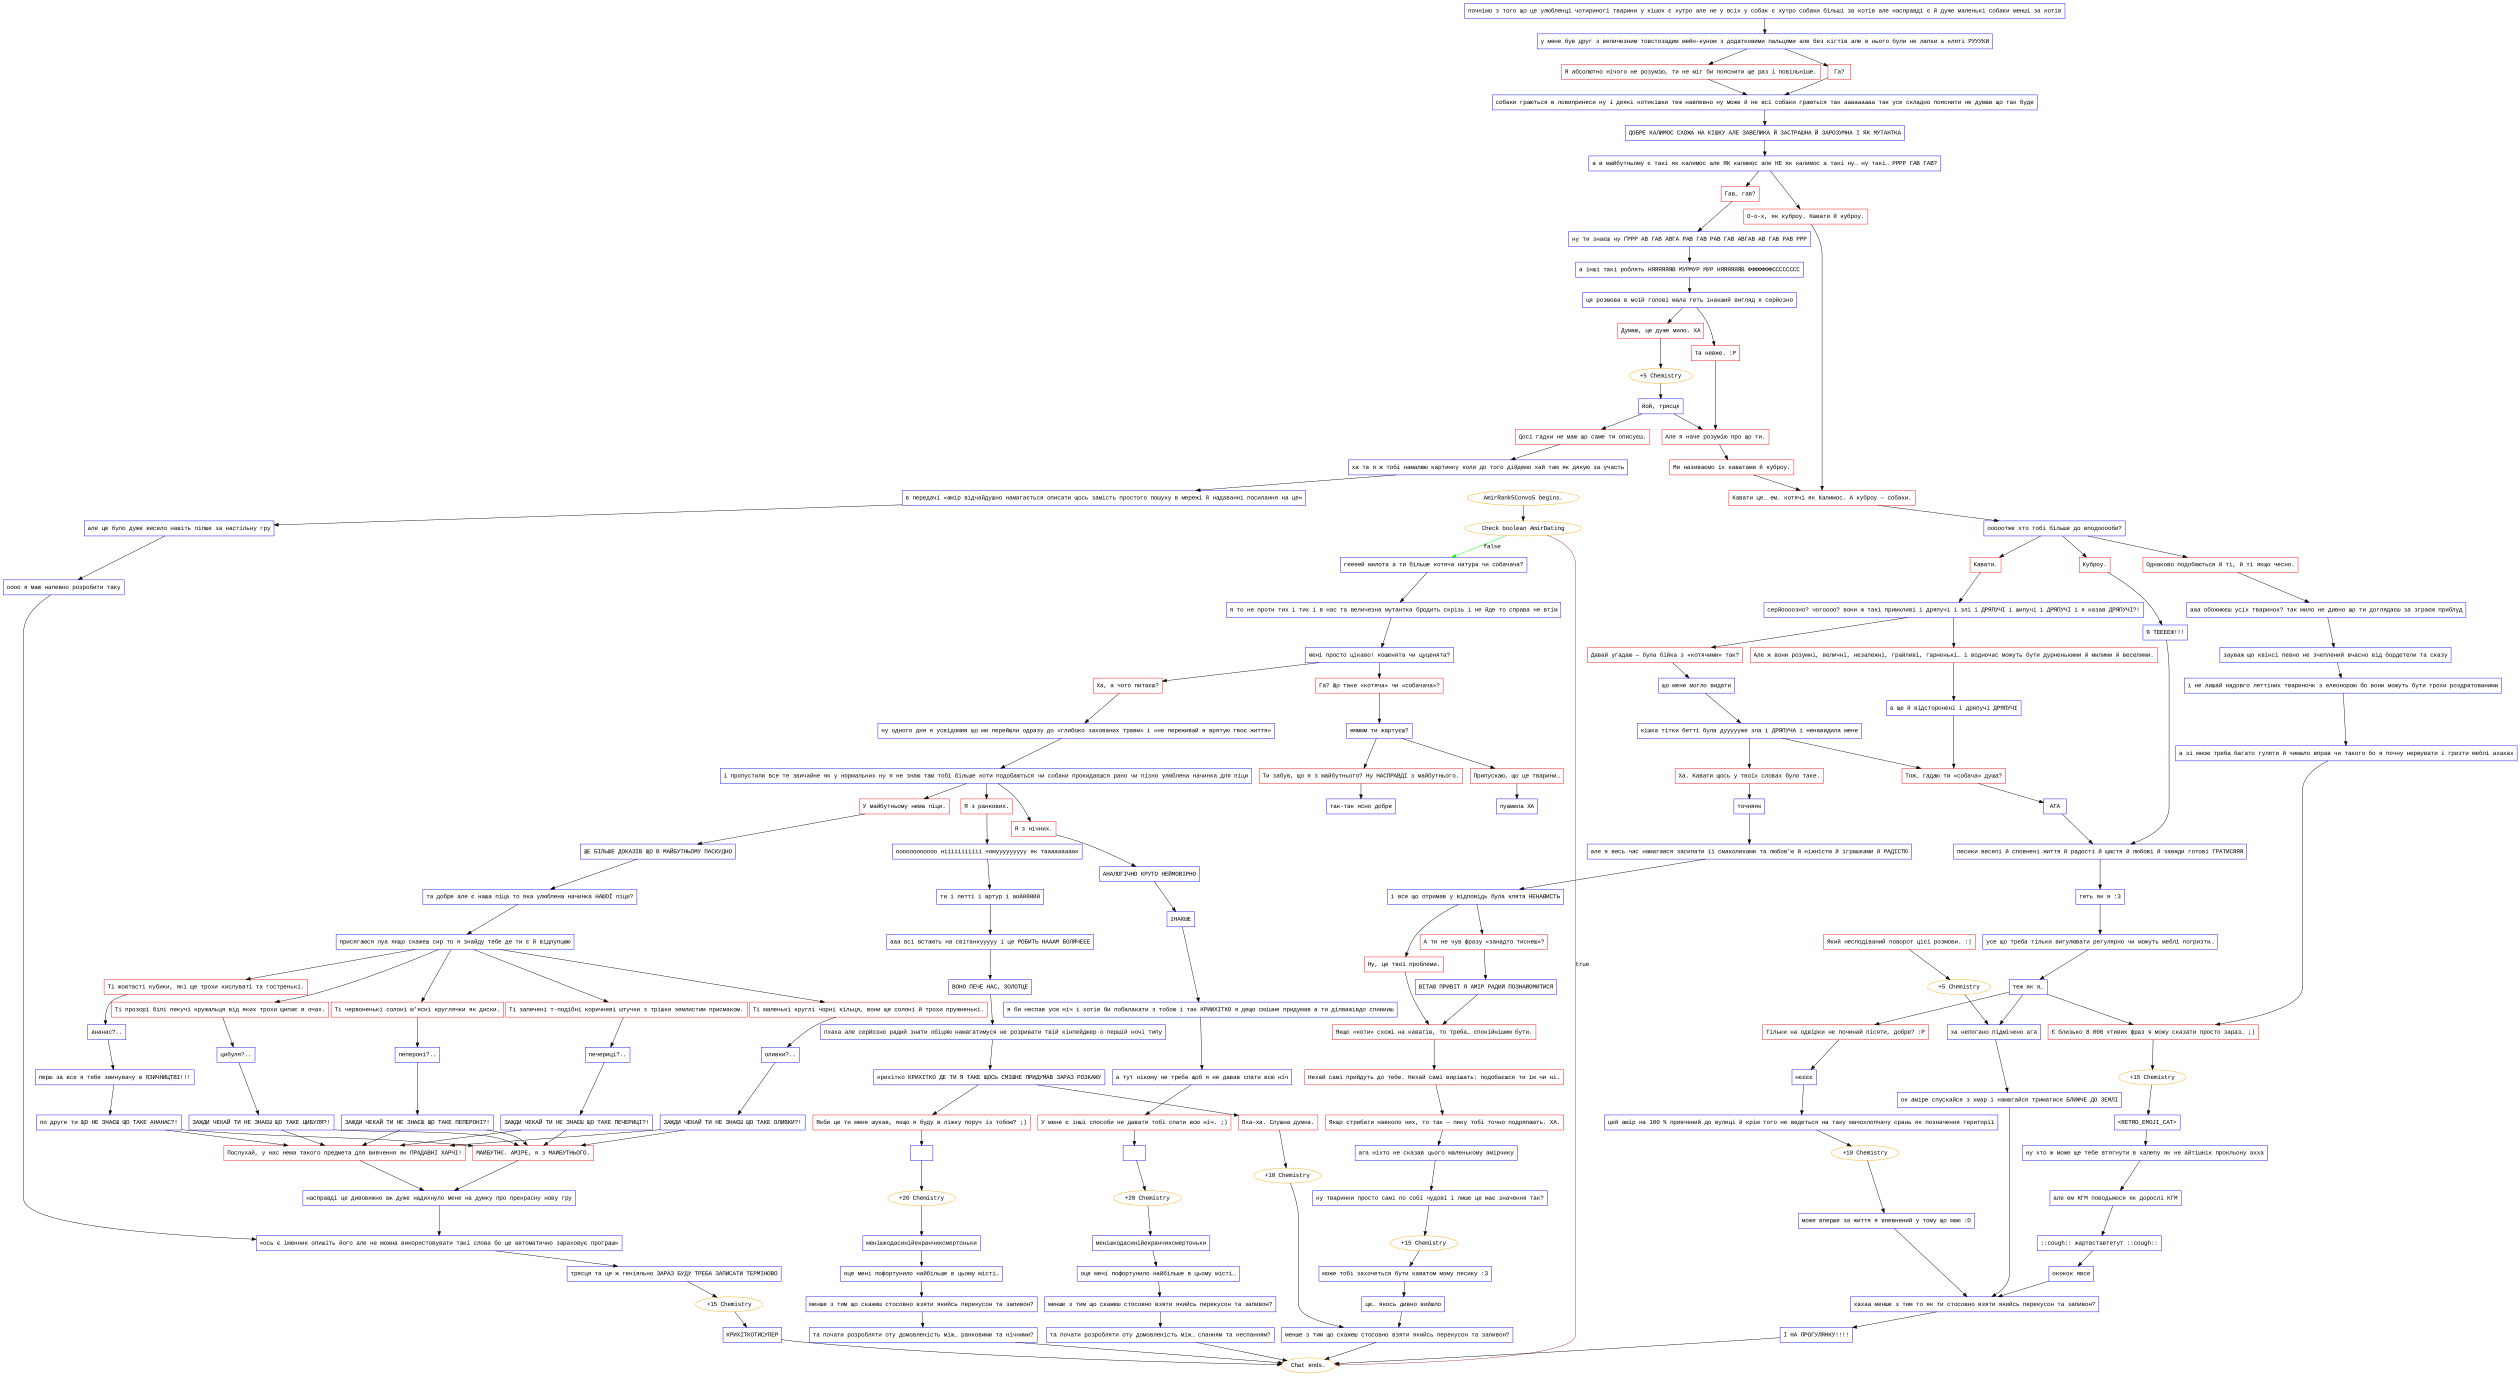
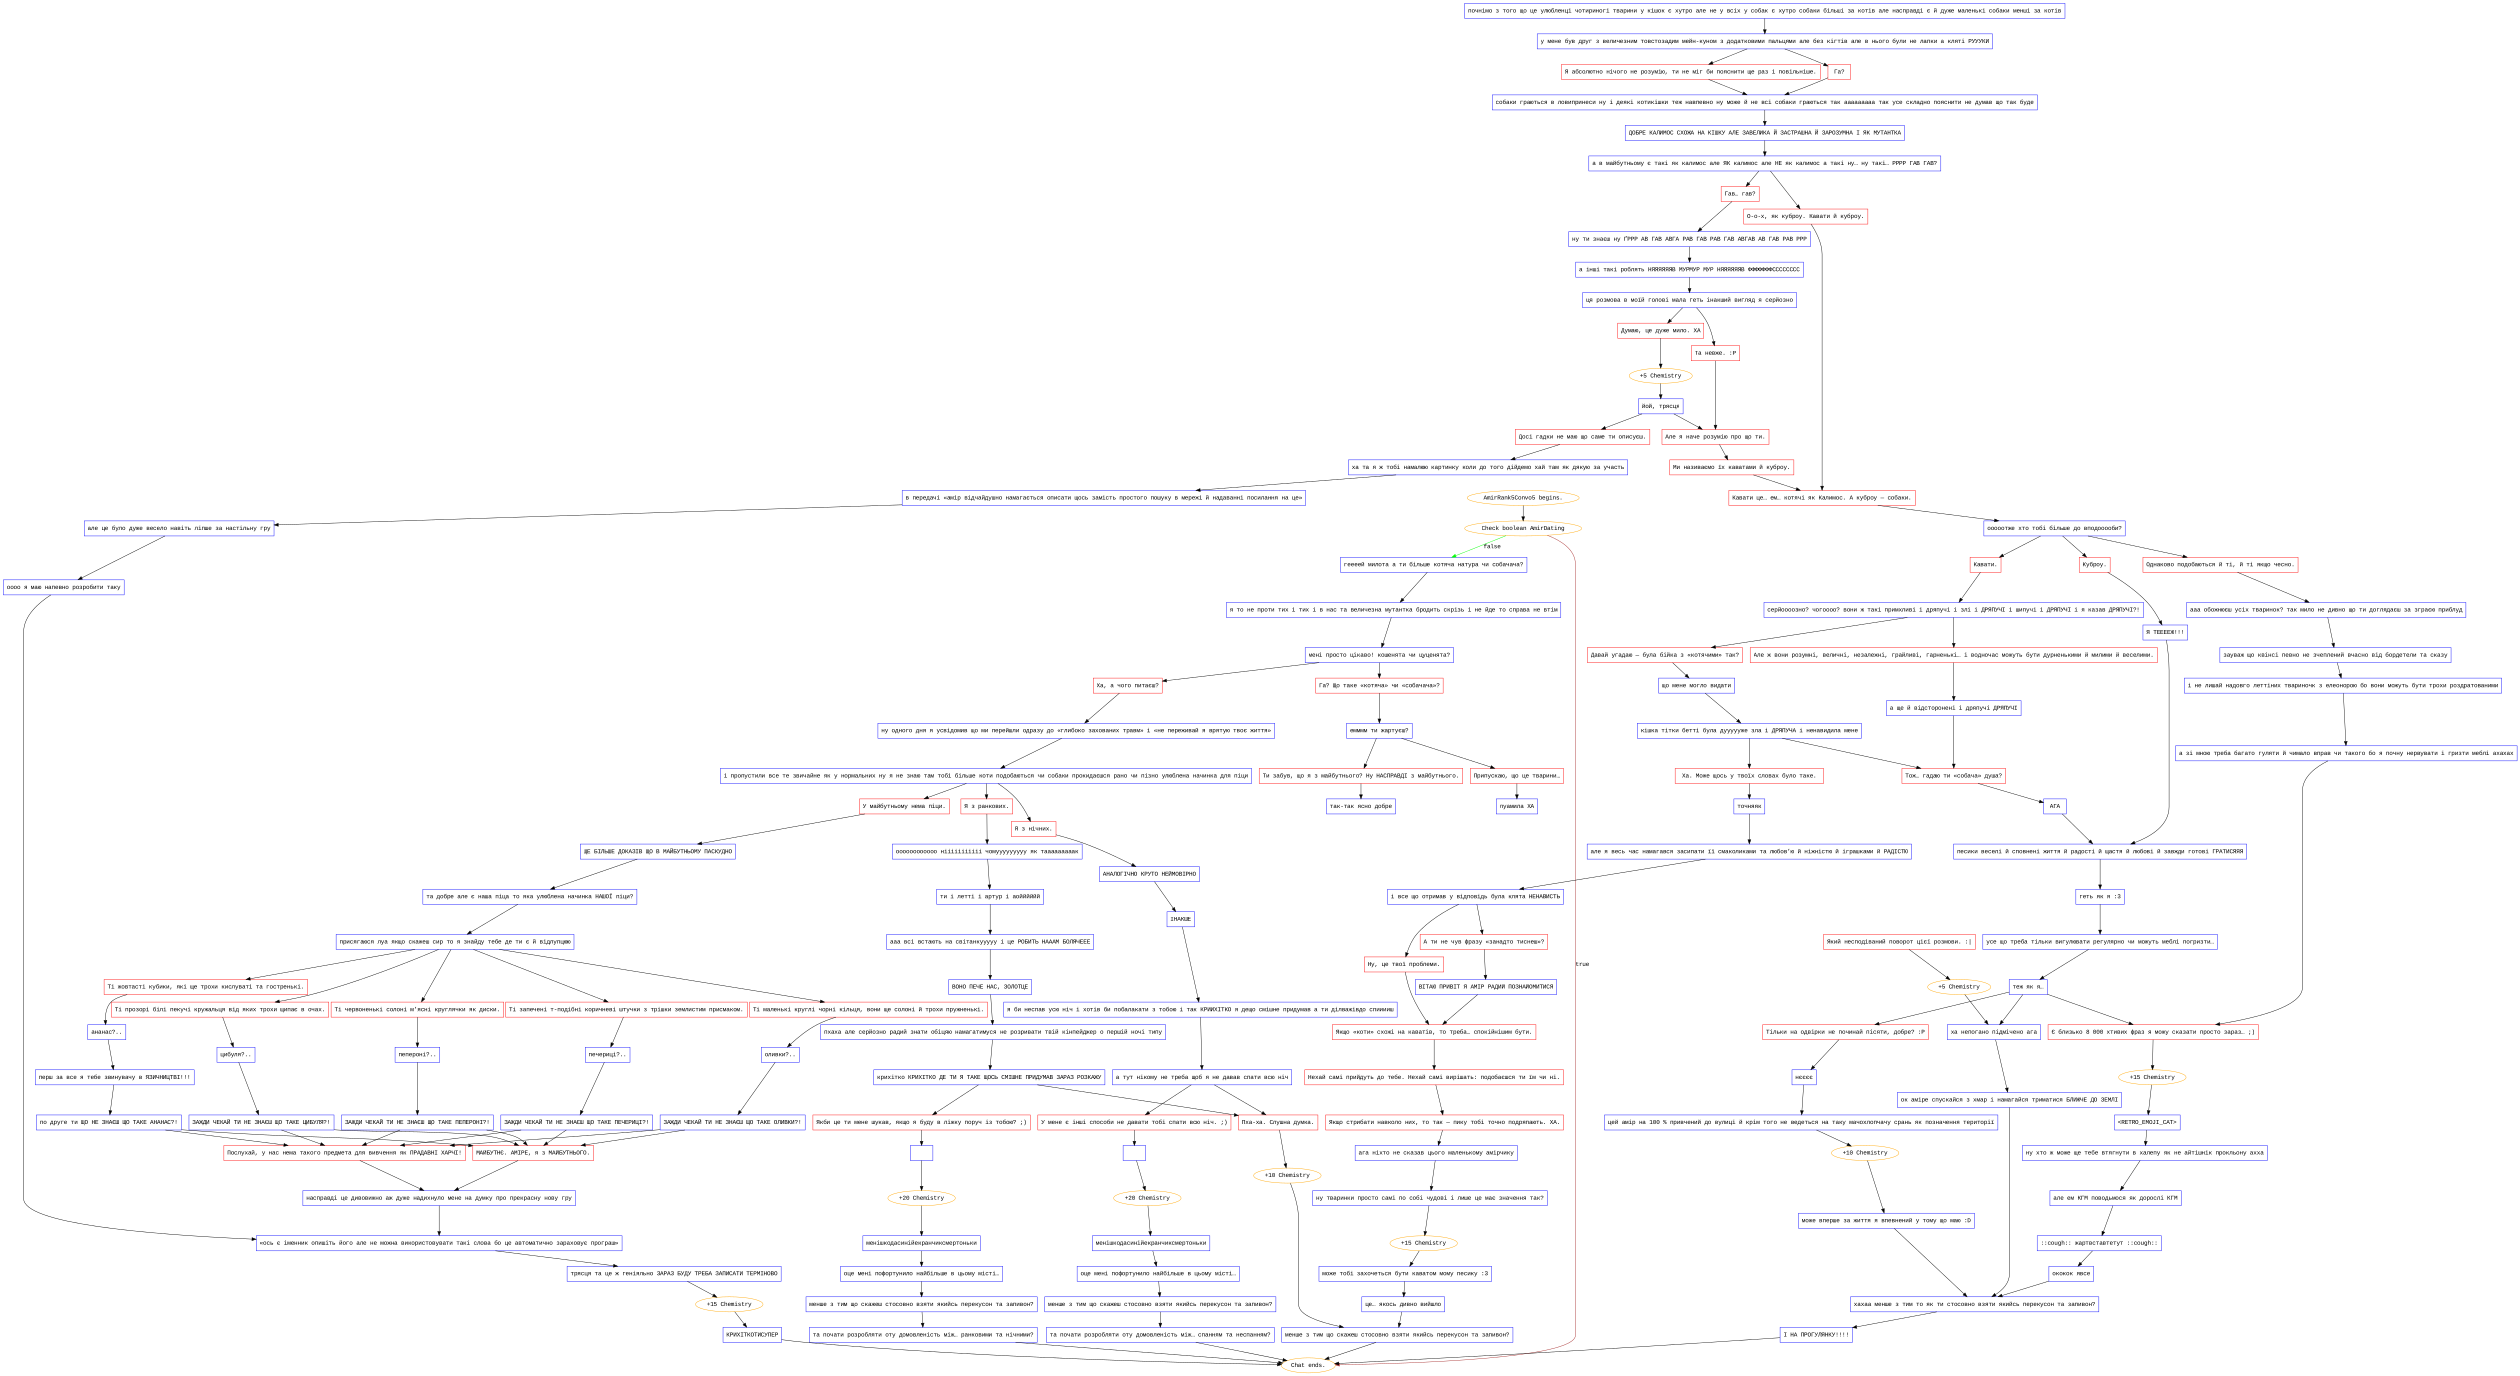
(1749, 776) -> (1749, 776)
none -> (1238, 1099)
